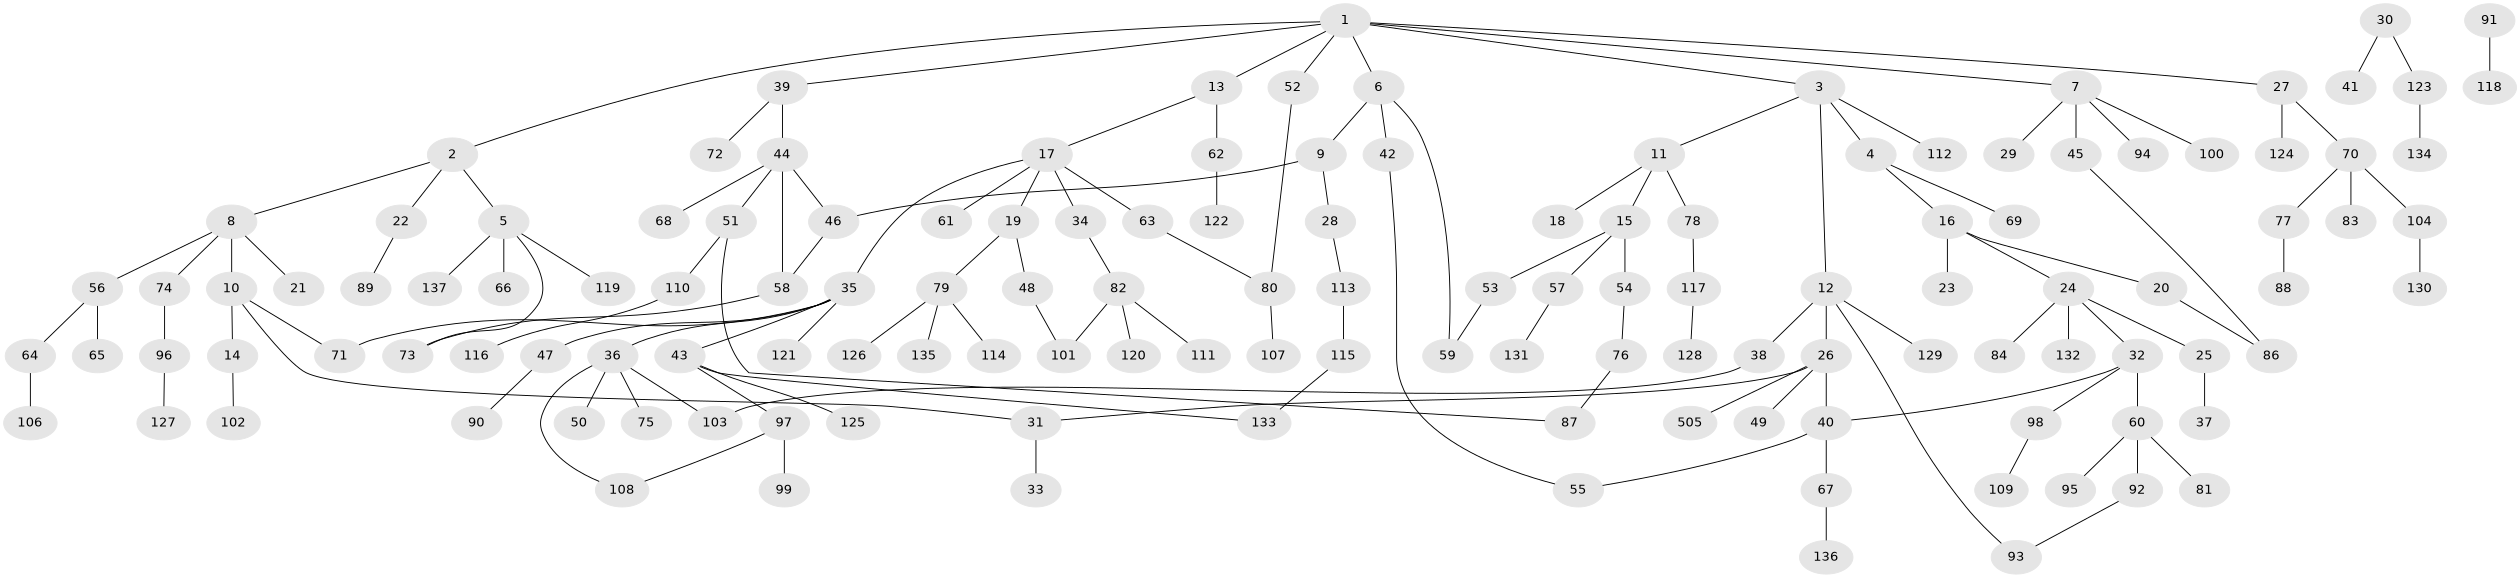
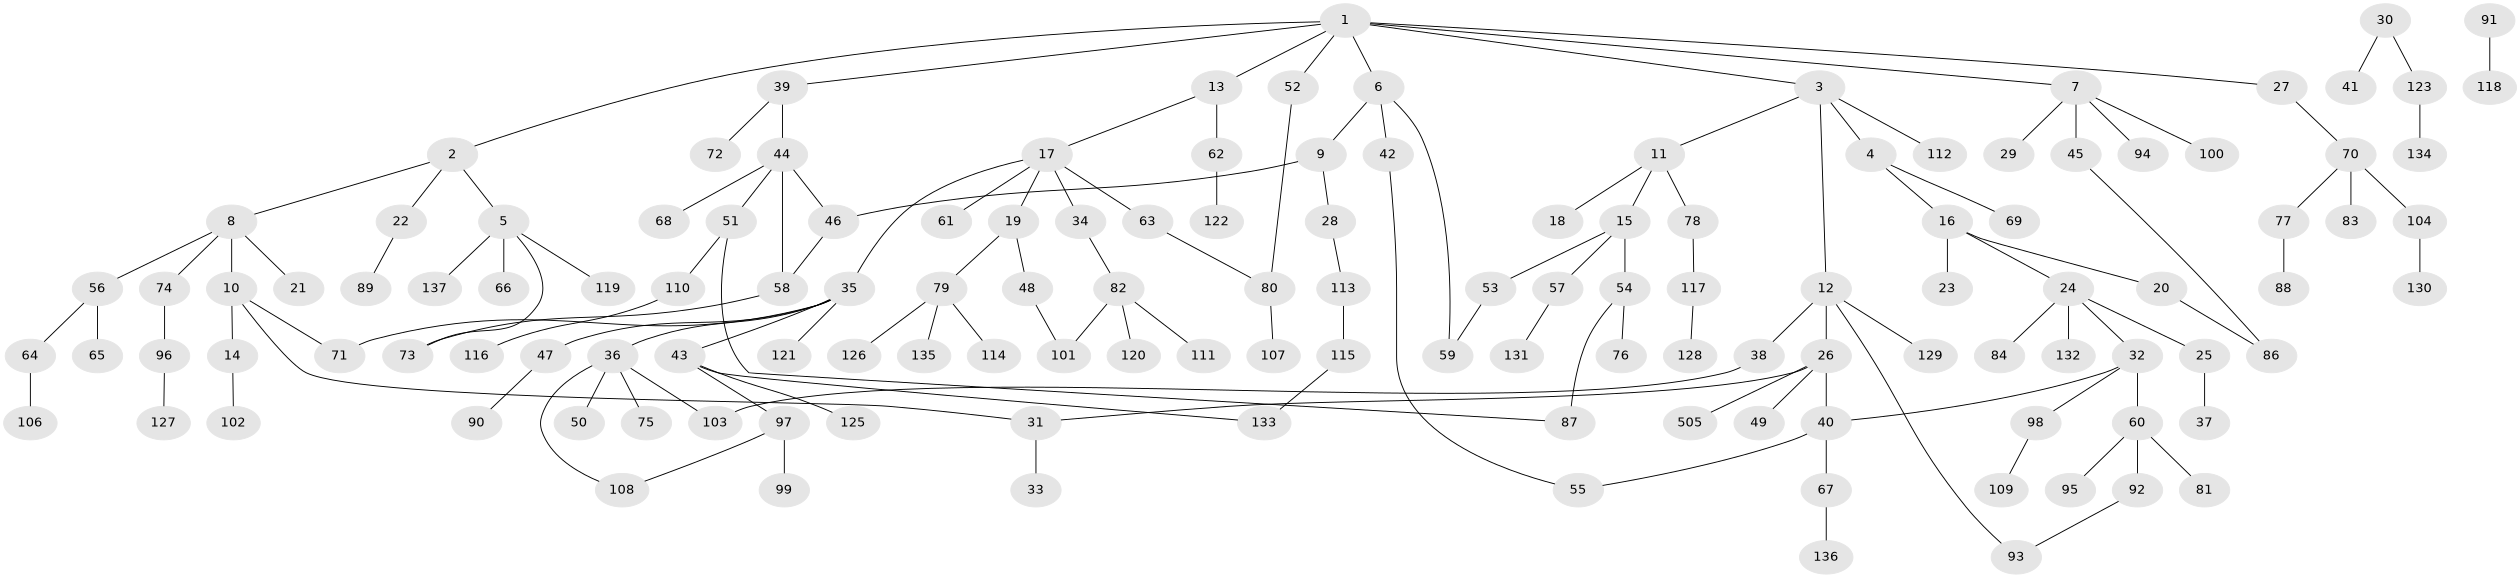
(2282, 155) -> none
(1601, 382) -> (1583, 351)
